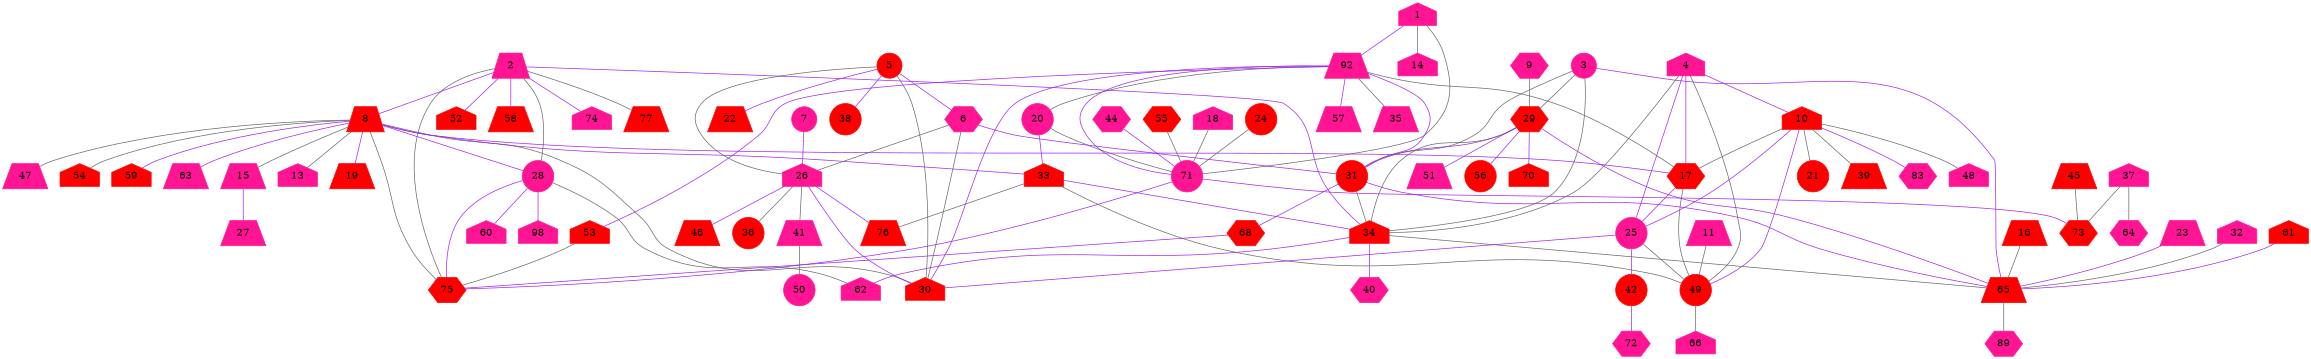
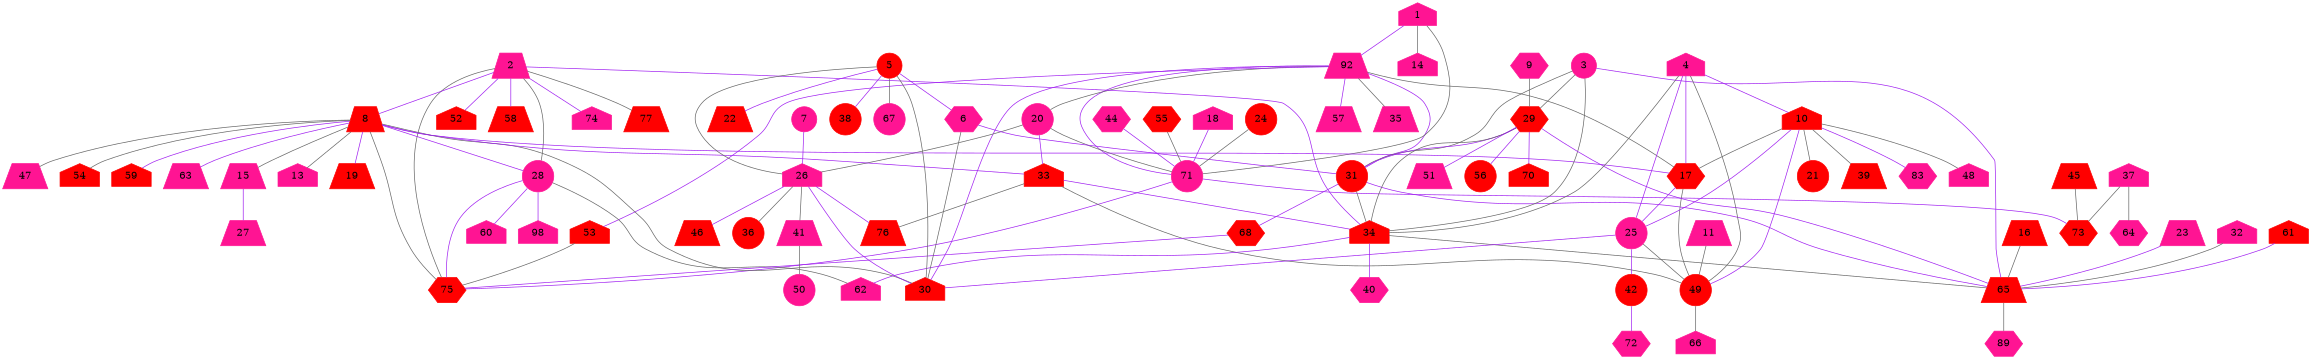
none -> (889, 119)
(1201, 146) -> (1201, 146)
(883, 148) -> (938, 148)
